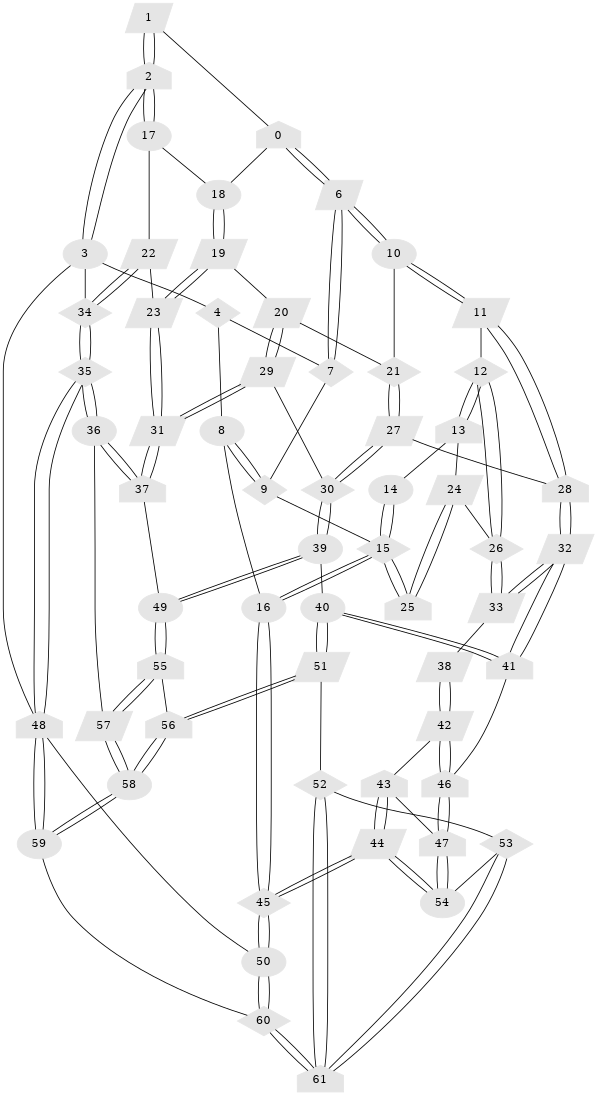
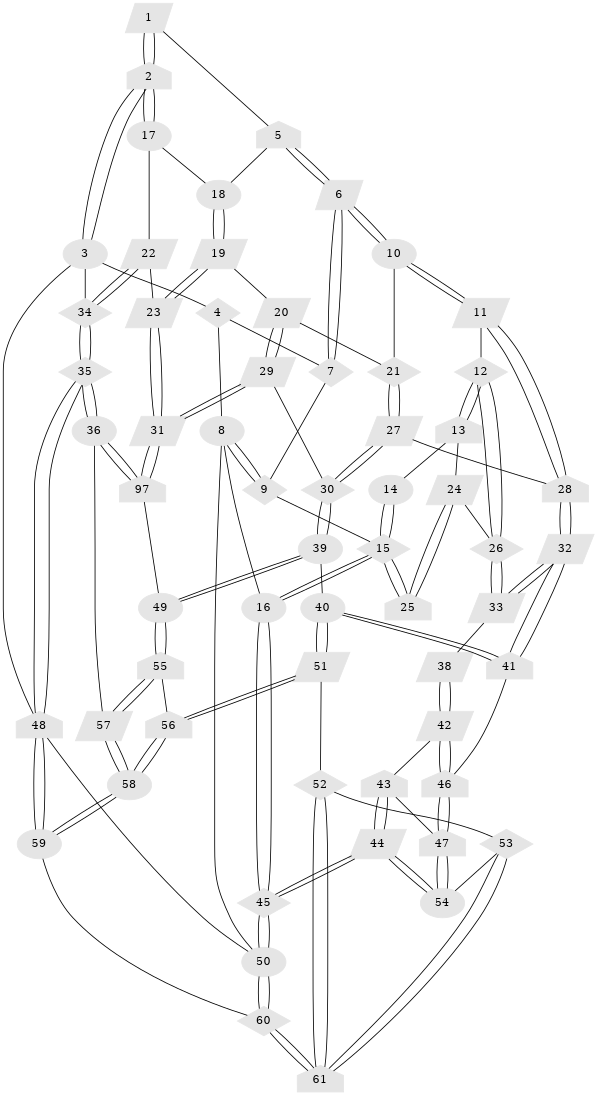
(279, 136) -> (279, 136)
(143, 490) -> (143, 490)
none -> (215, 689)
